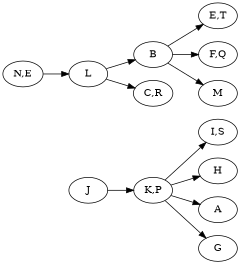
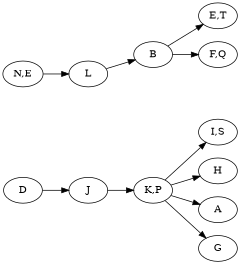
(153, 93) -> none
(218, 93) -> none
none -> (23, 190)
